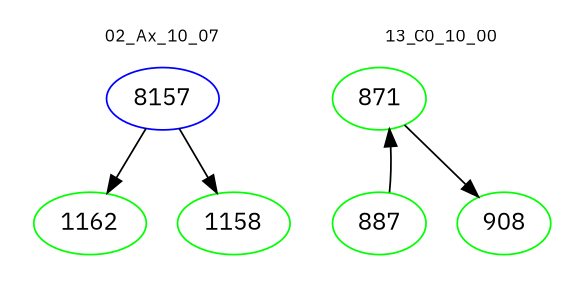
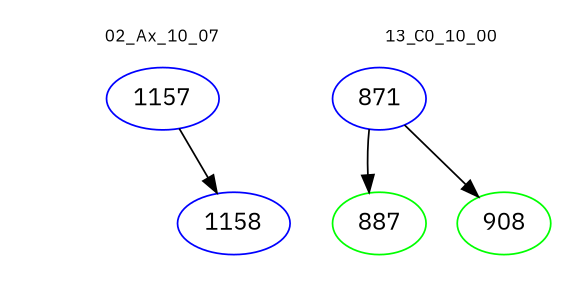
(163, 99) -> (163, 99)
(379, 99) -> (379, 99)
(391, 170) -> (368, 152)
(90, 223) -> none
(234, 223) -> (234, 223)
